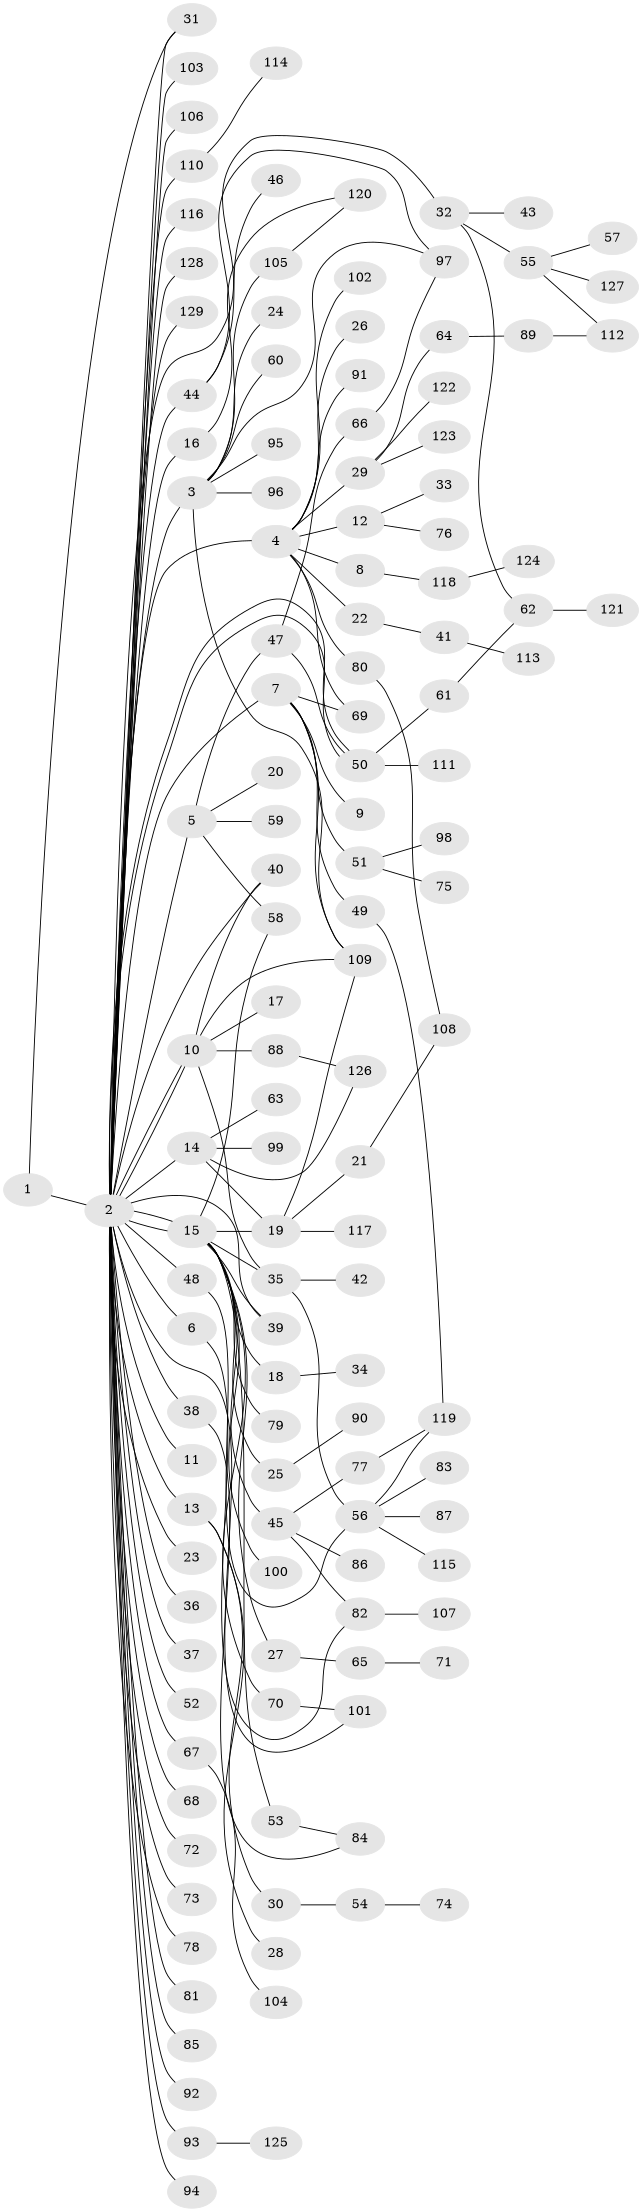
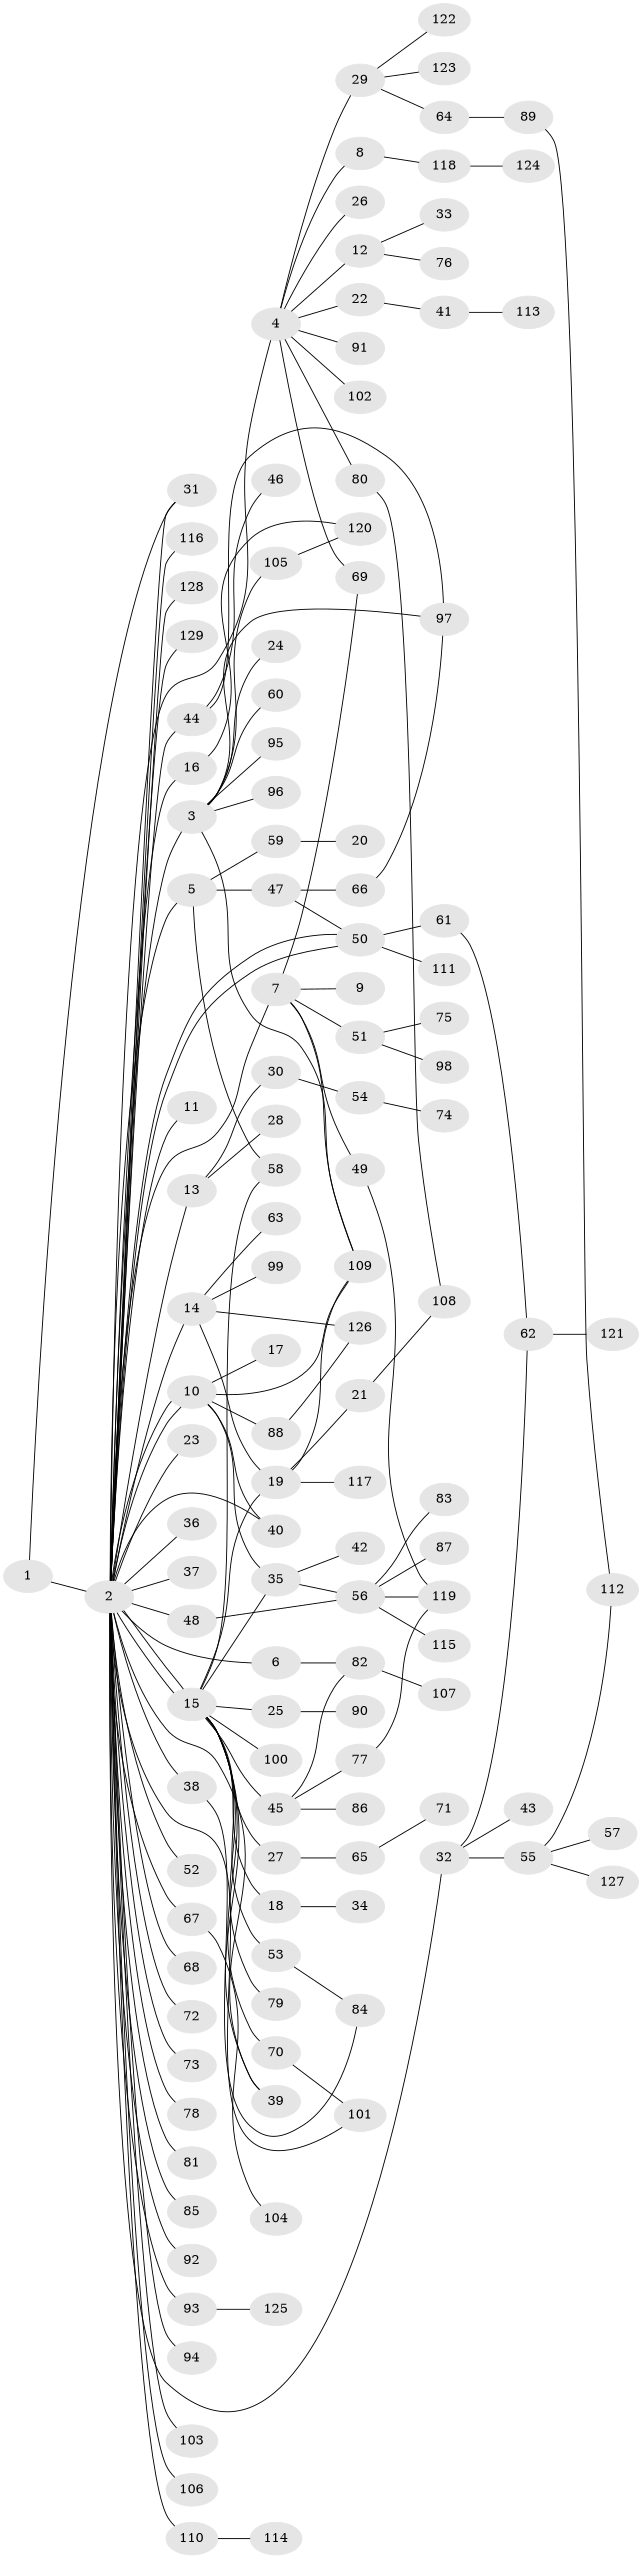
(234, 797) -> (312, 841)
